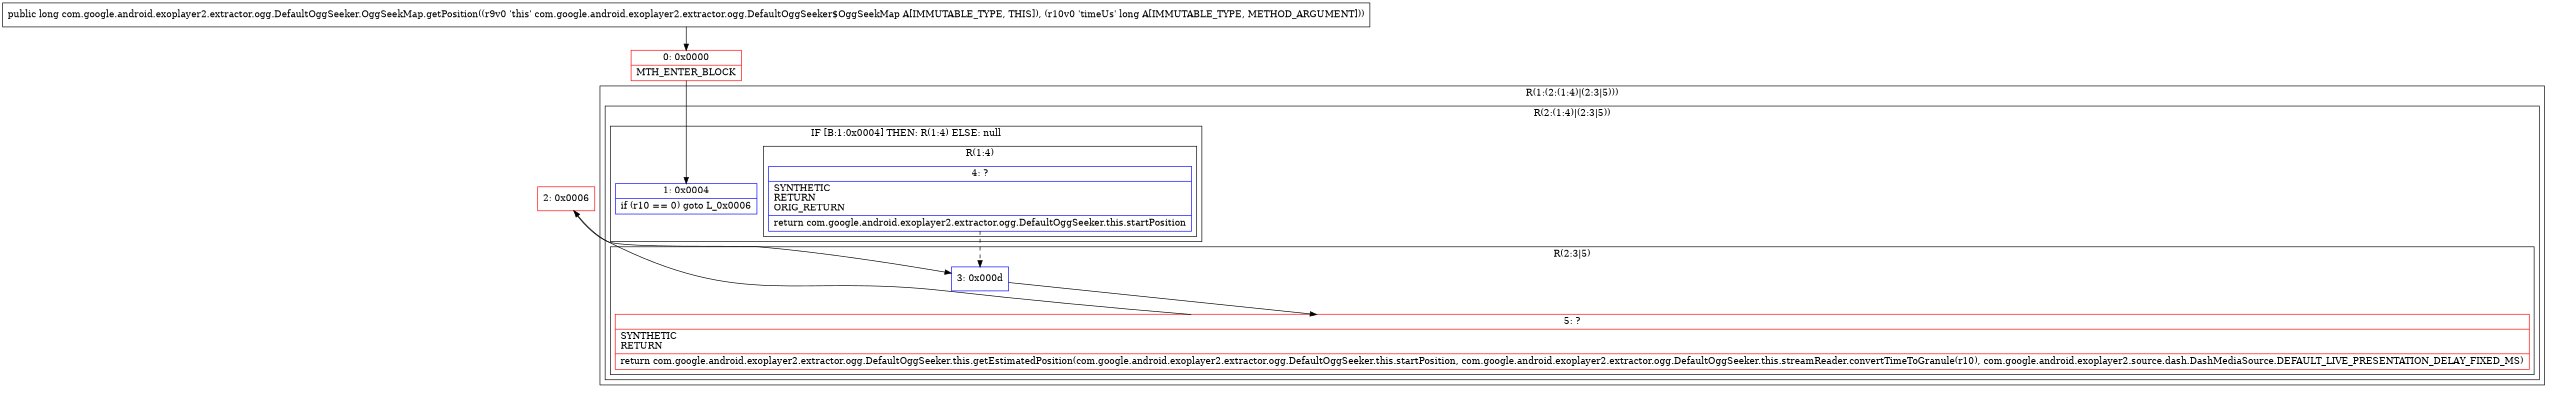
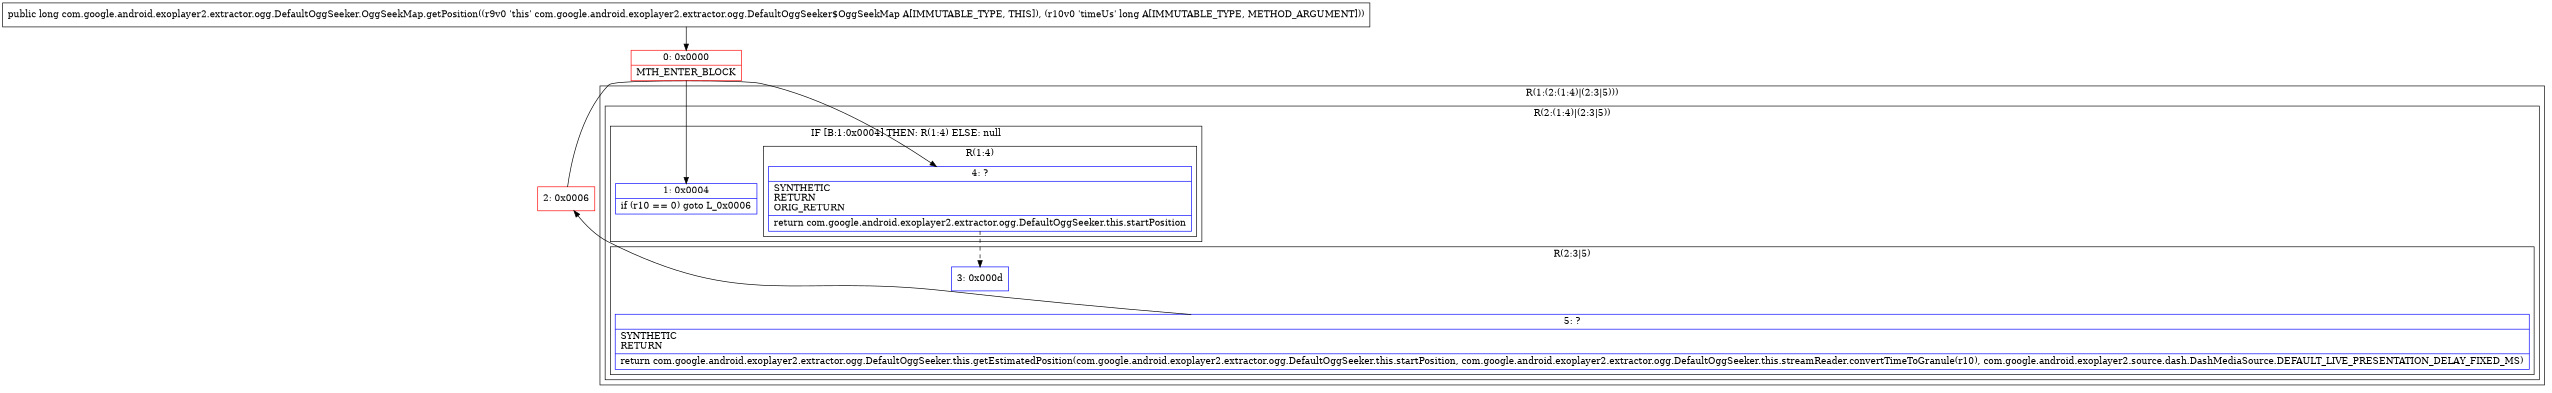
(802, 251) -> (723, 81)
(1159, 298) -> none
(1572, 342) -> (1572, 342)
